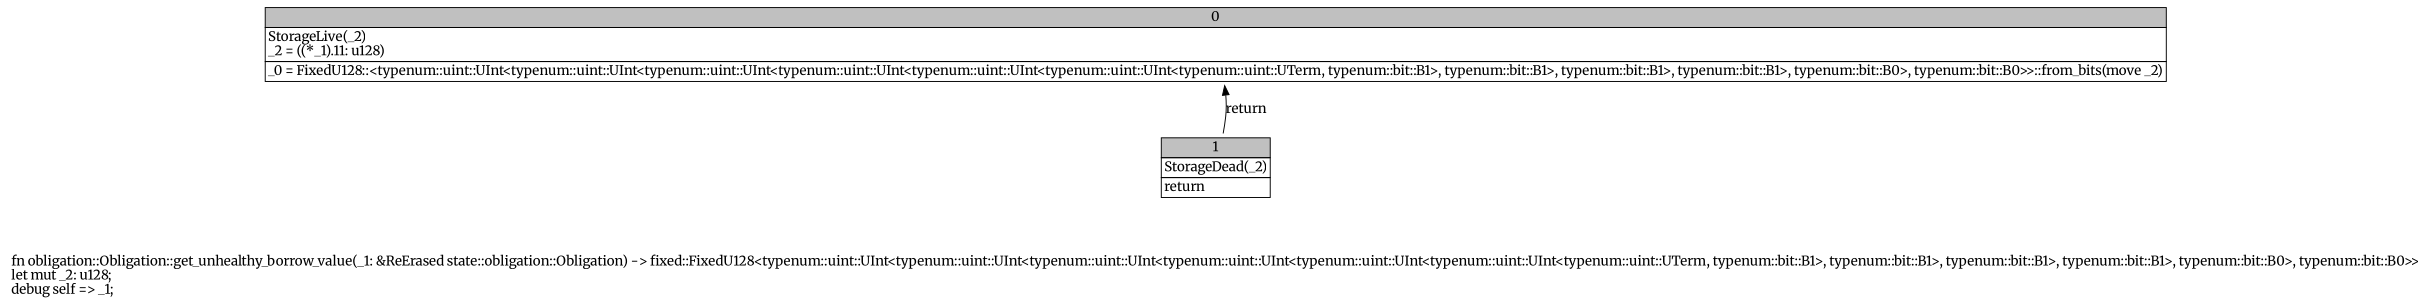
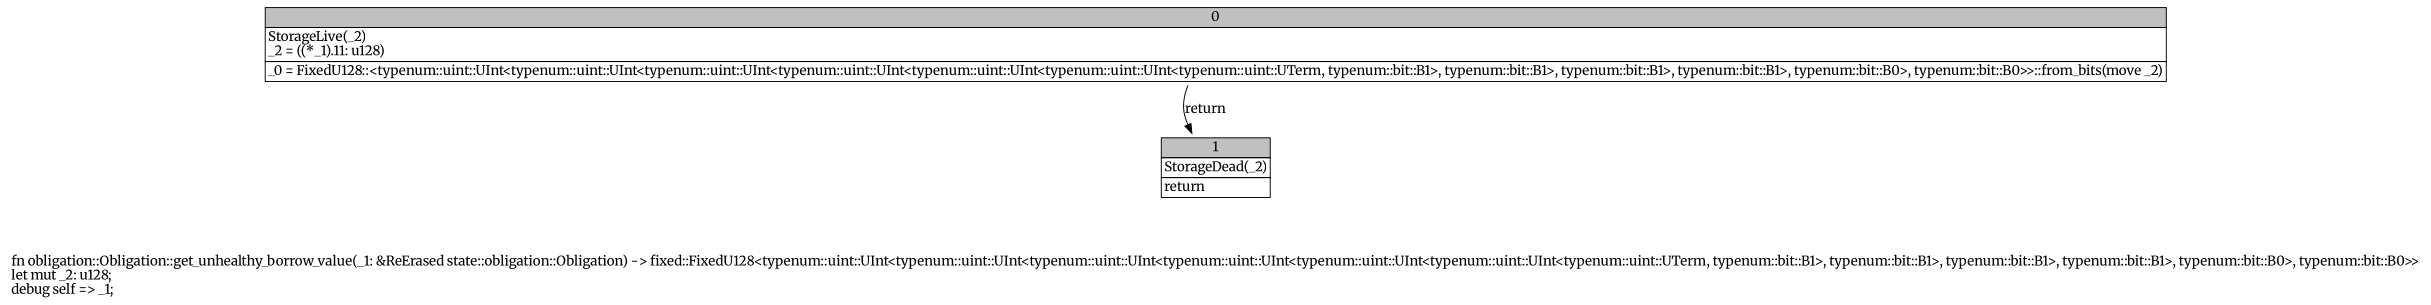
(1226, 114) -> (1184, 105)
